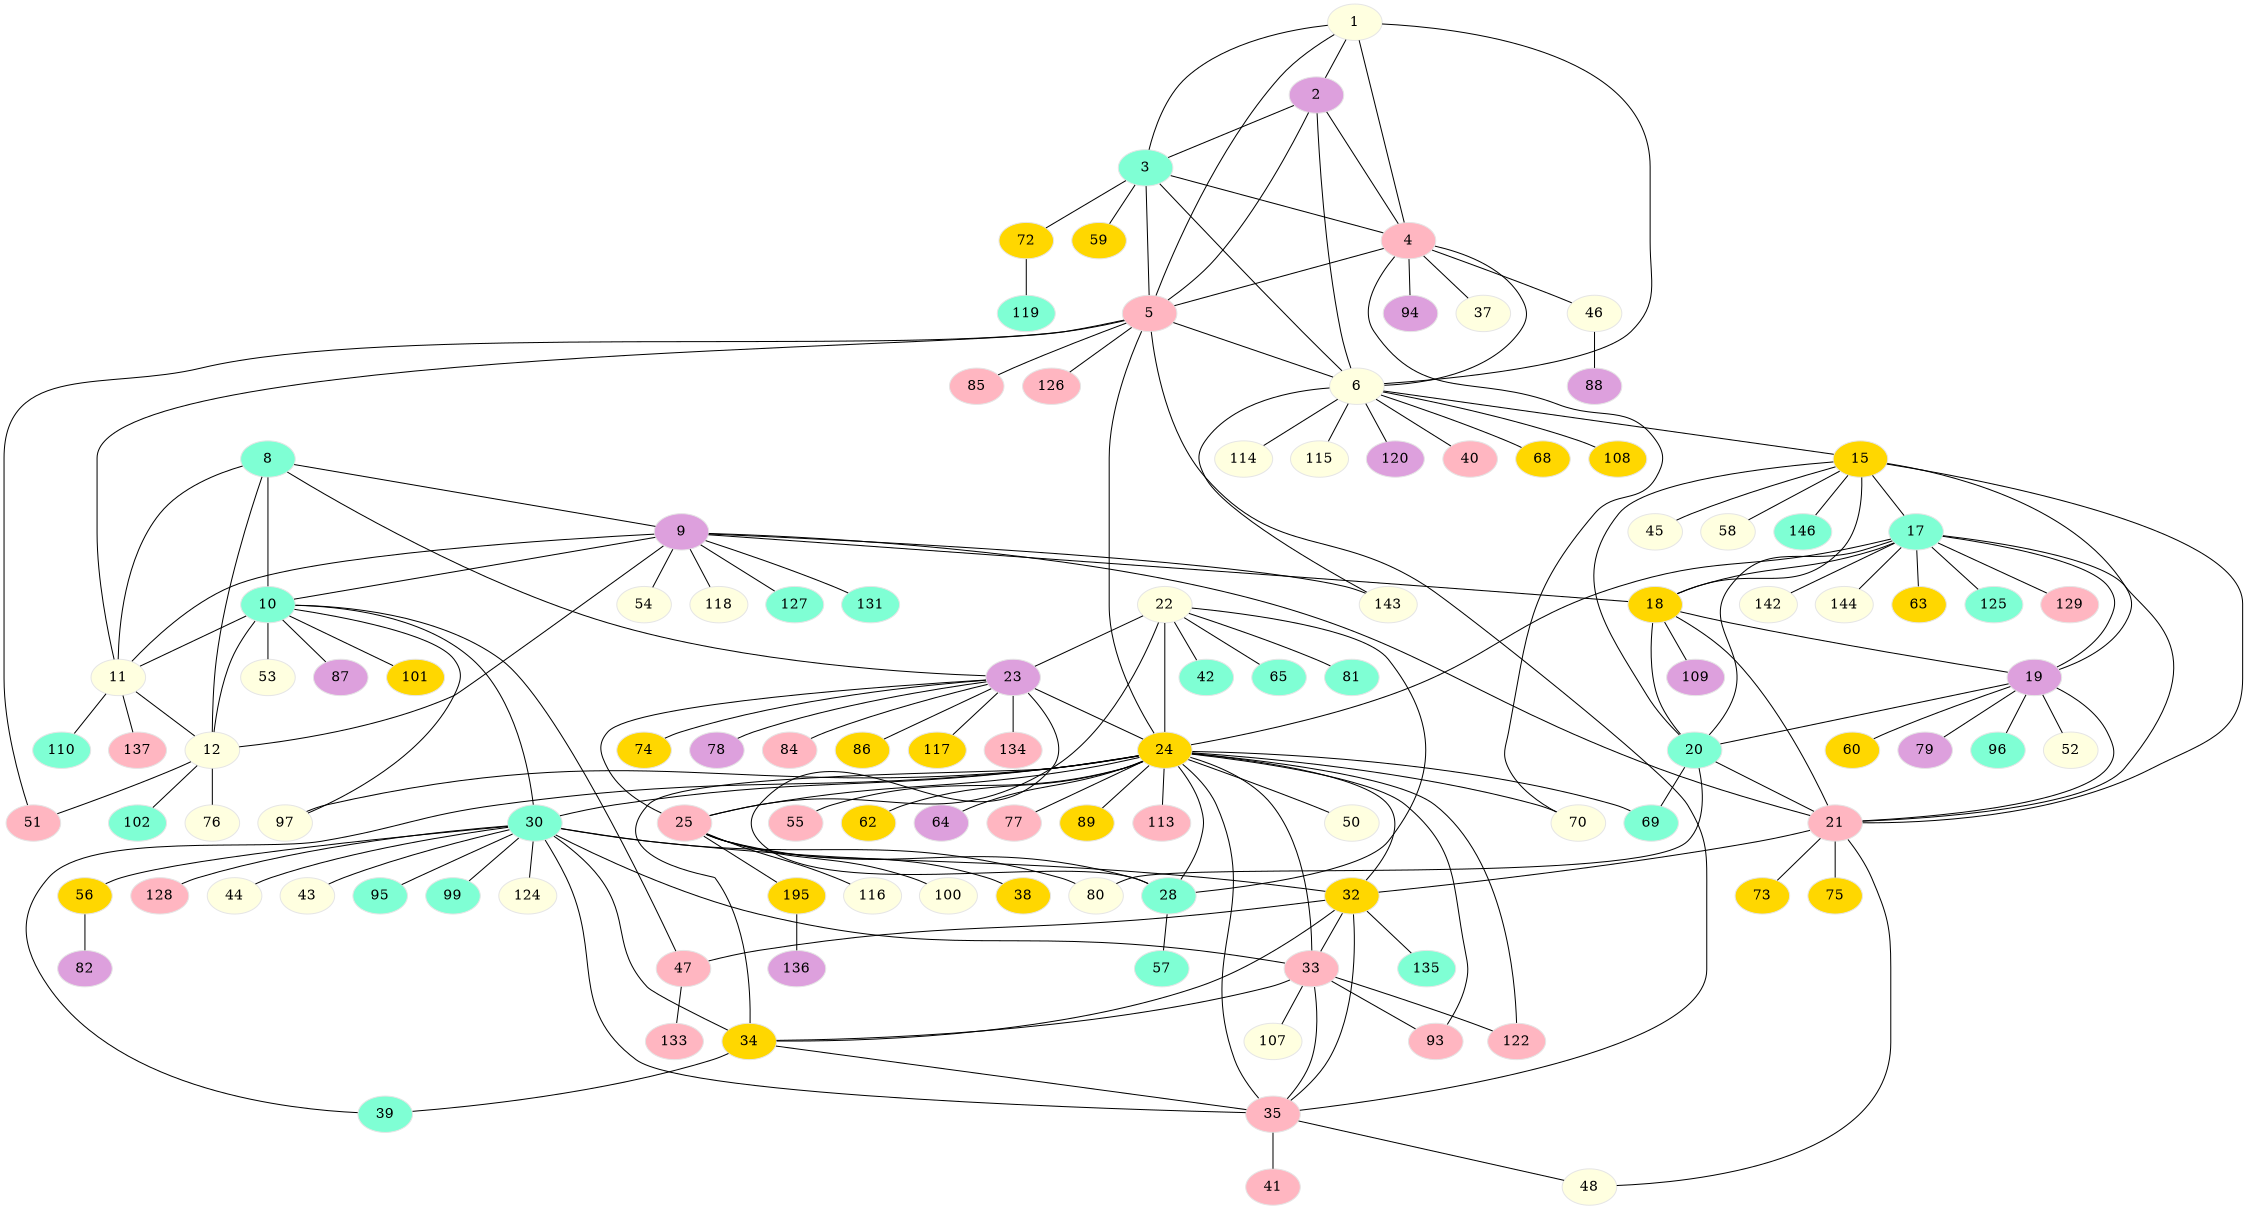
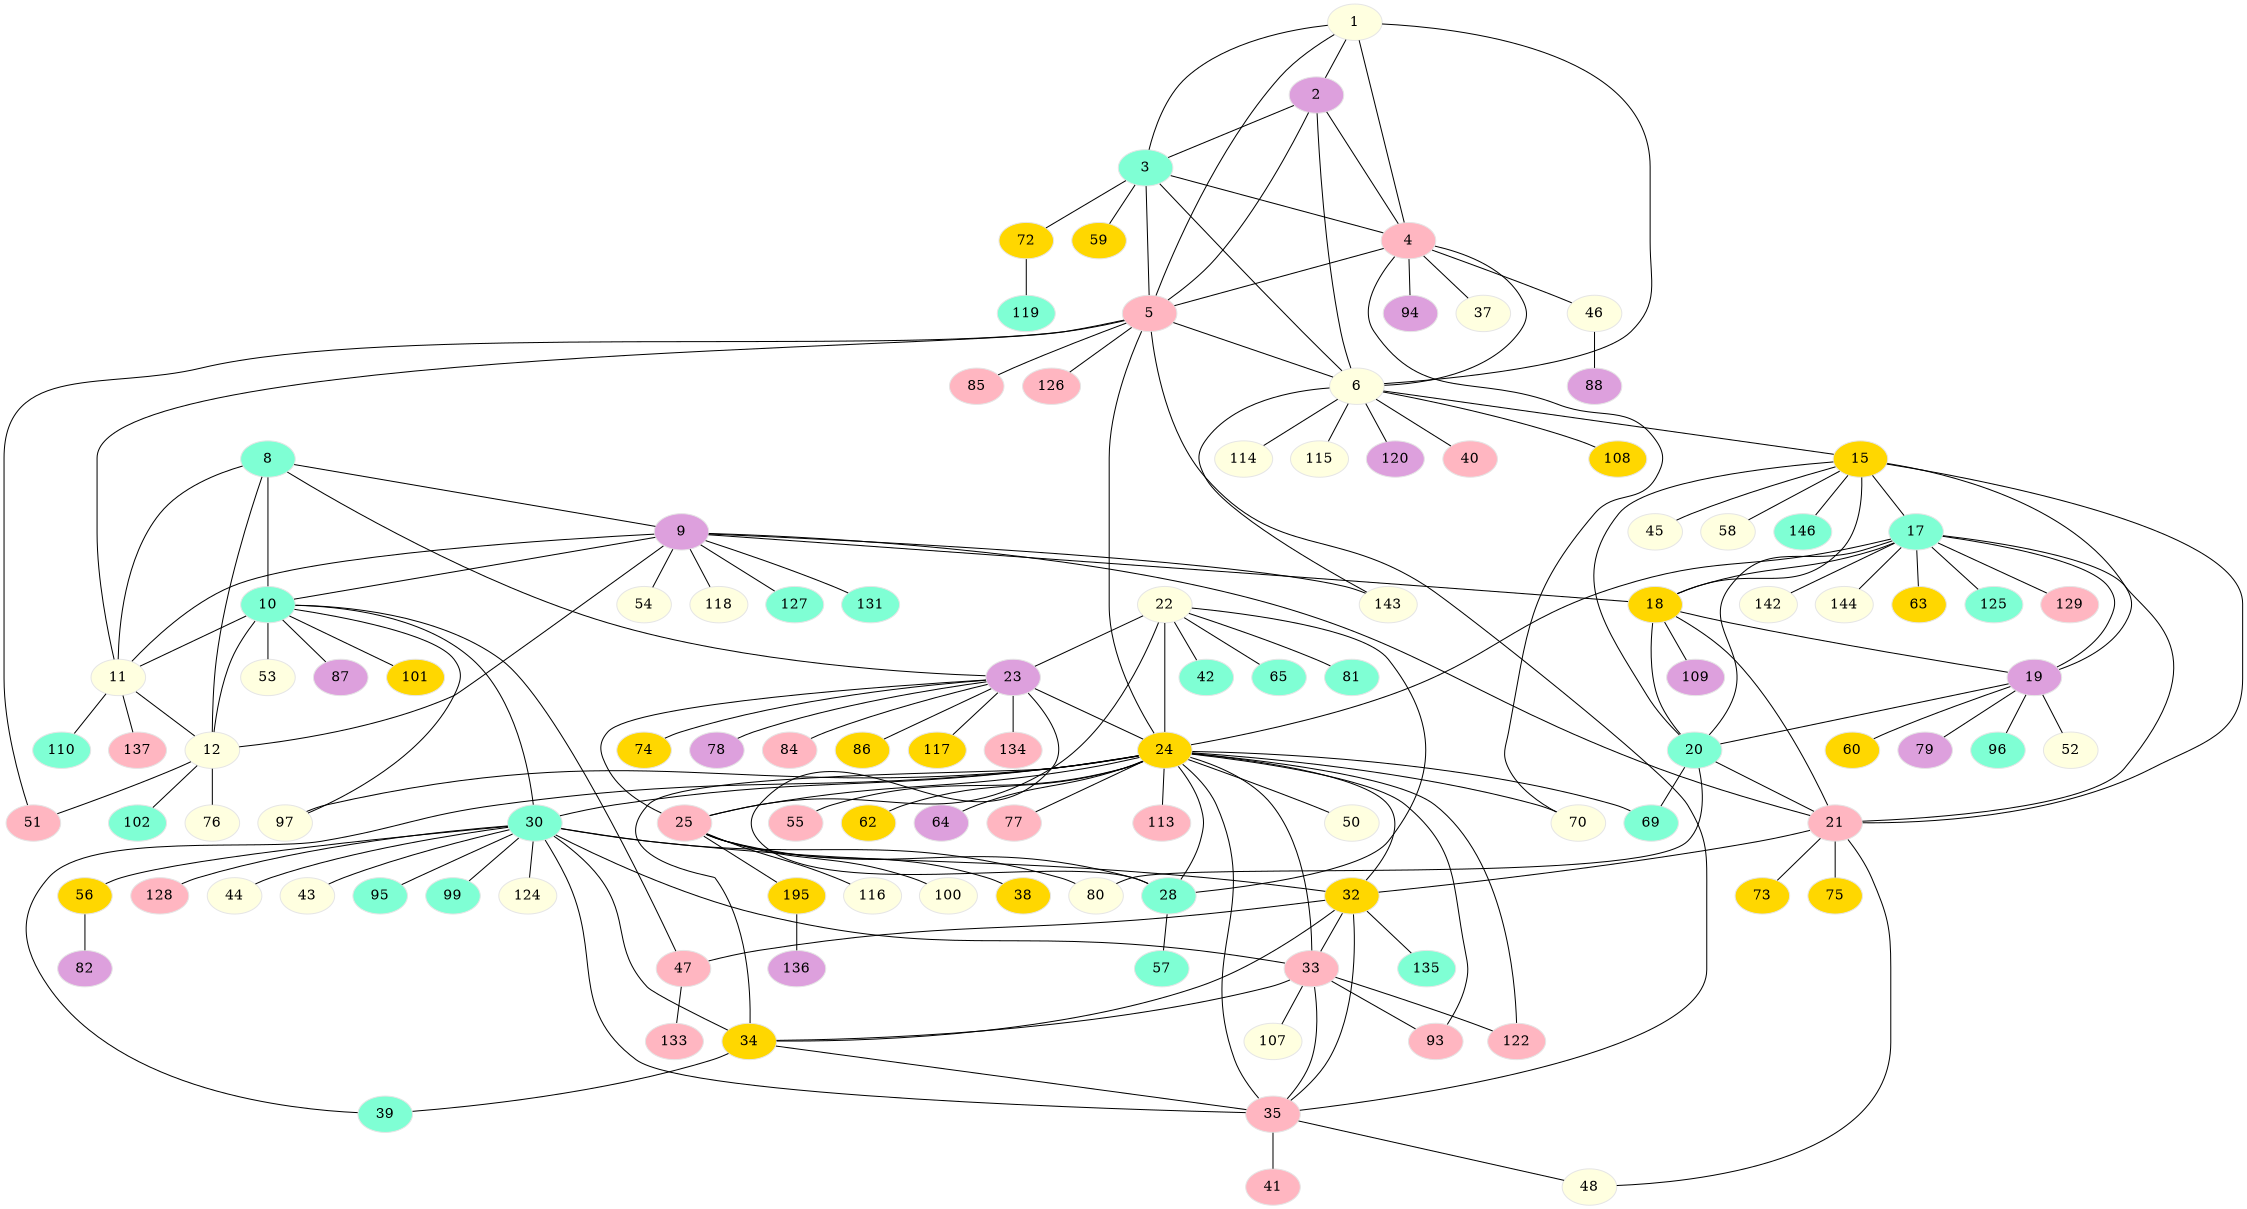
(1543, 459) -> none
(2076, 787) -> none
(1087, 823) -> none
